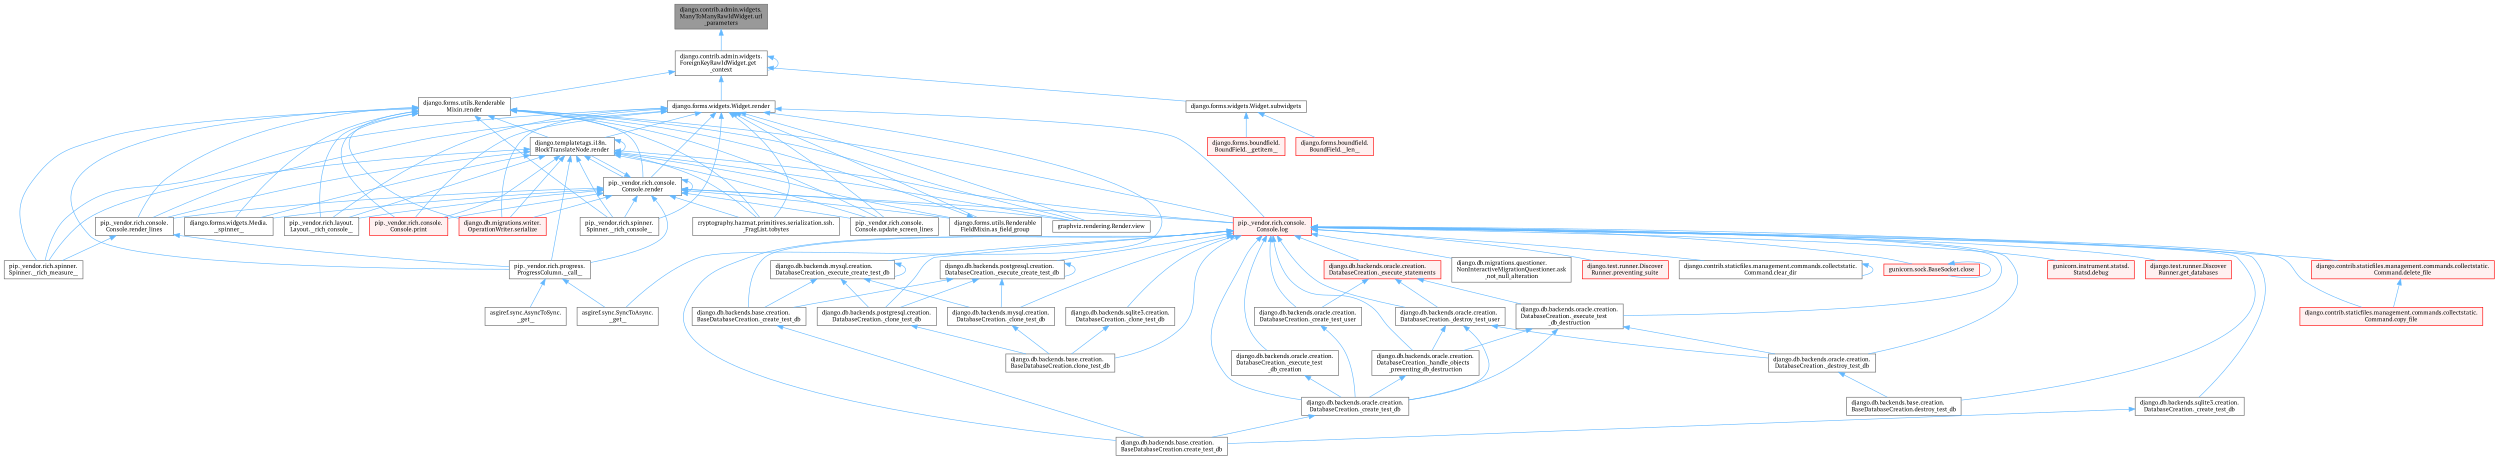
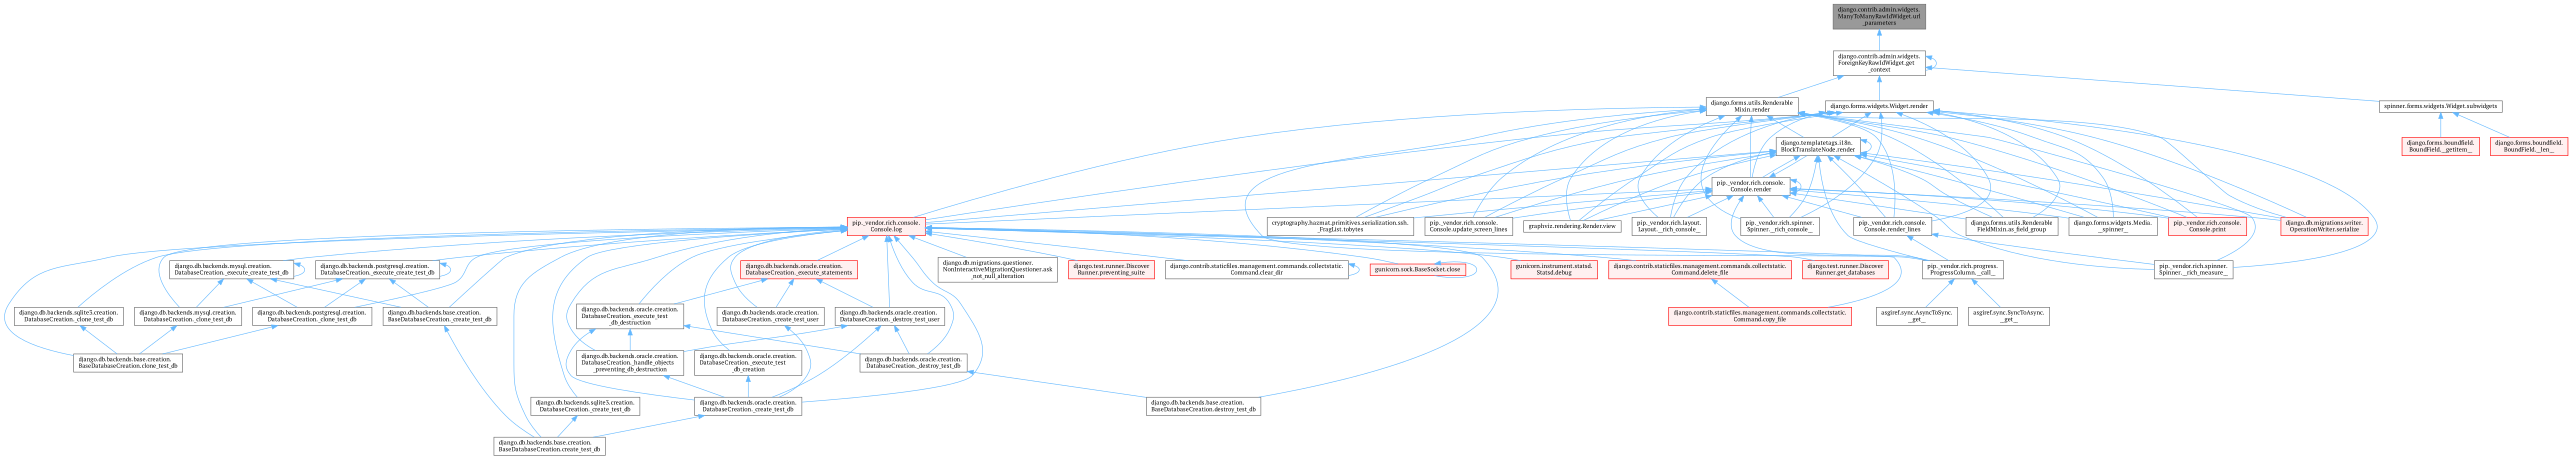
(1246, 107) -> (2441, 107)
(743, 144) -> (1912, 149)
(1098, 250) -> (2043, 141)
